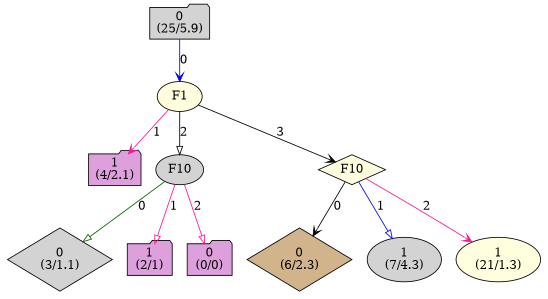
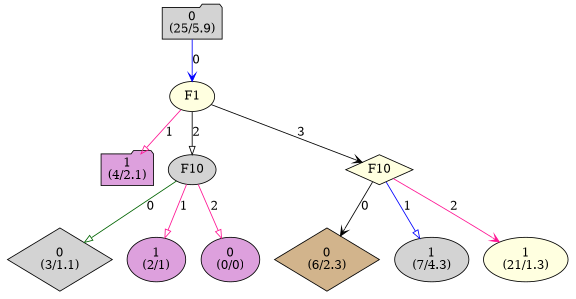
(151, 129) -> (164, 129)
(150, 260) -> (156, 260)
(210, 260) -> (230, 260)
